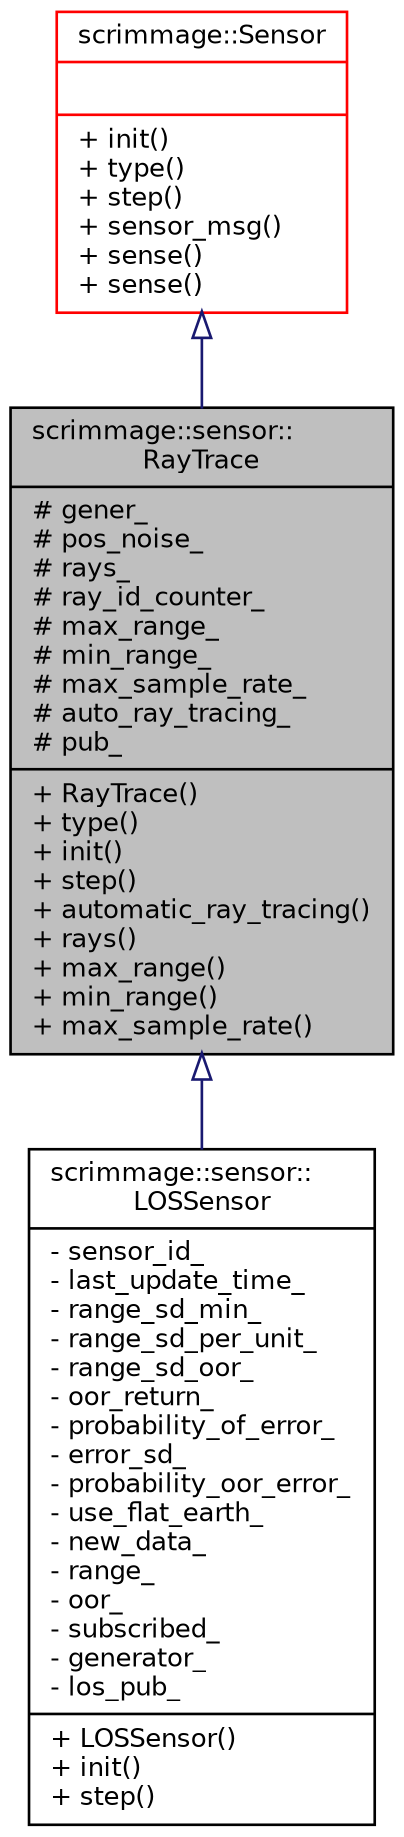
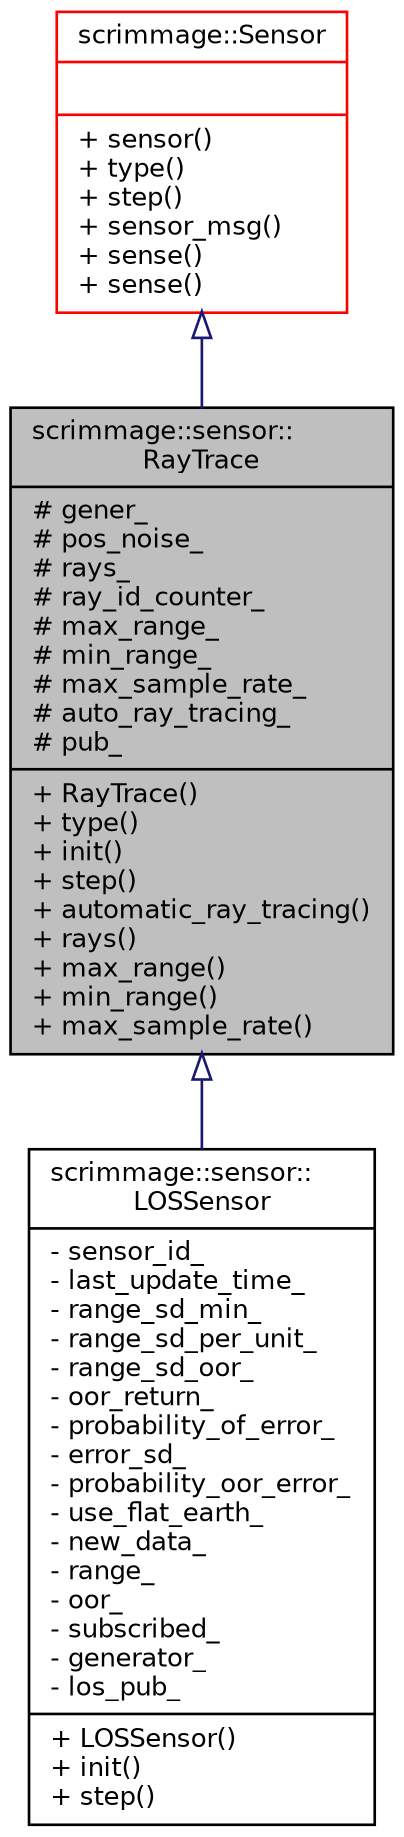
(124, 140) -> (146, 140)
